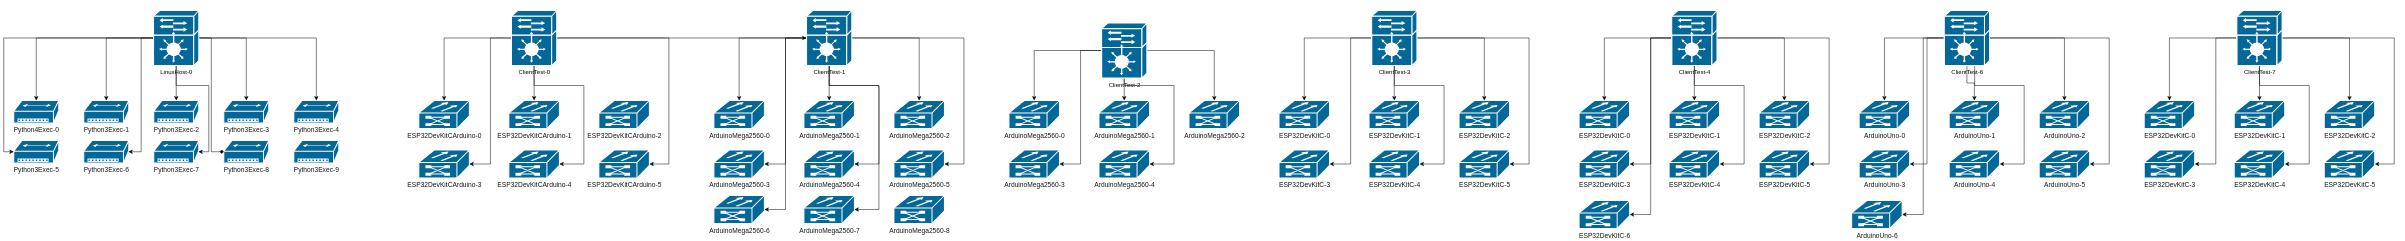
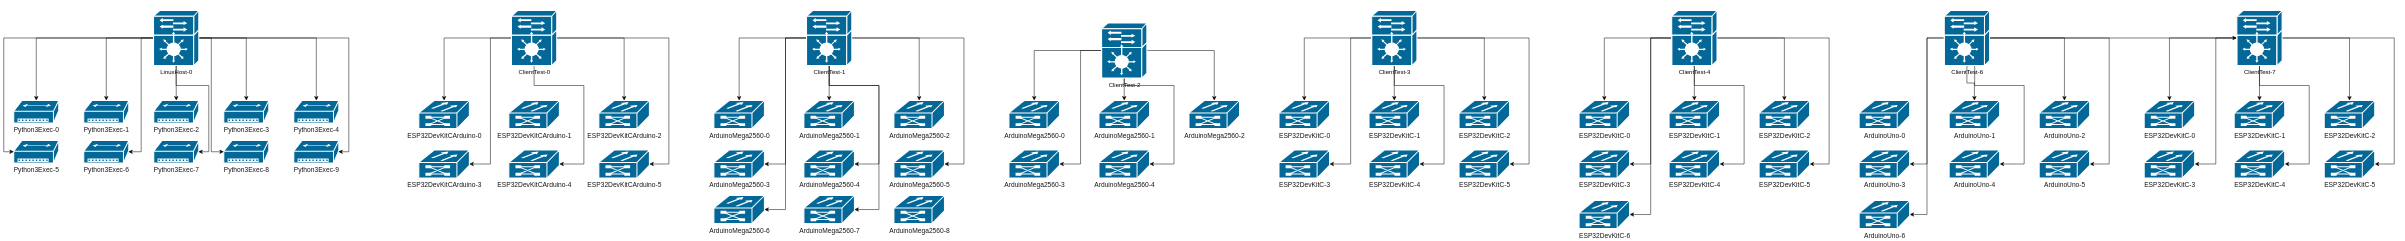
(703, 38) -> (624, 95)
(1884, 38) -> (2138, 38)
(534, 95) -> none
(37, 130) -> (37, 130)
(218, 152) -> (218, 152)
none -> (343, 152)
(1877, 214) -> (1884, 214)
